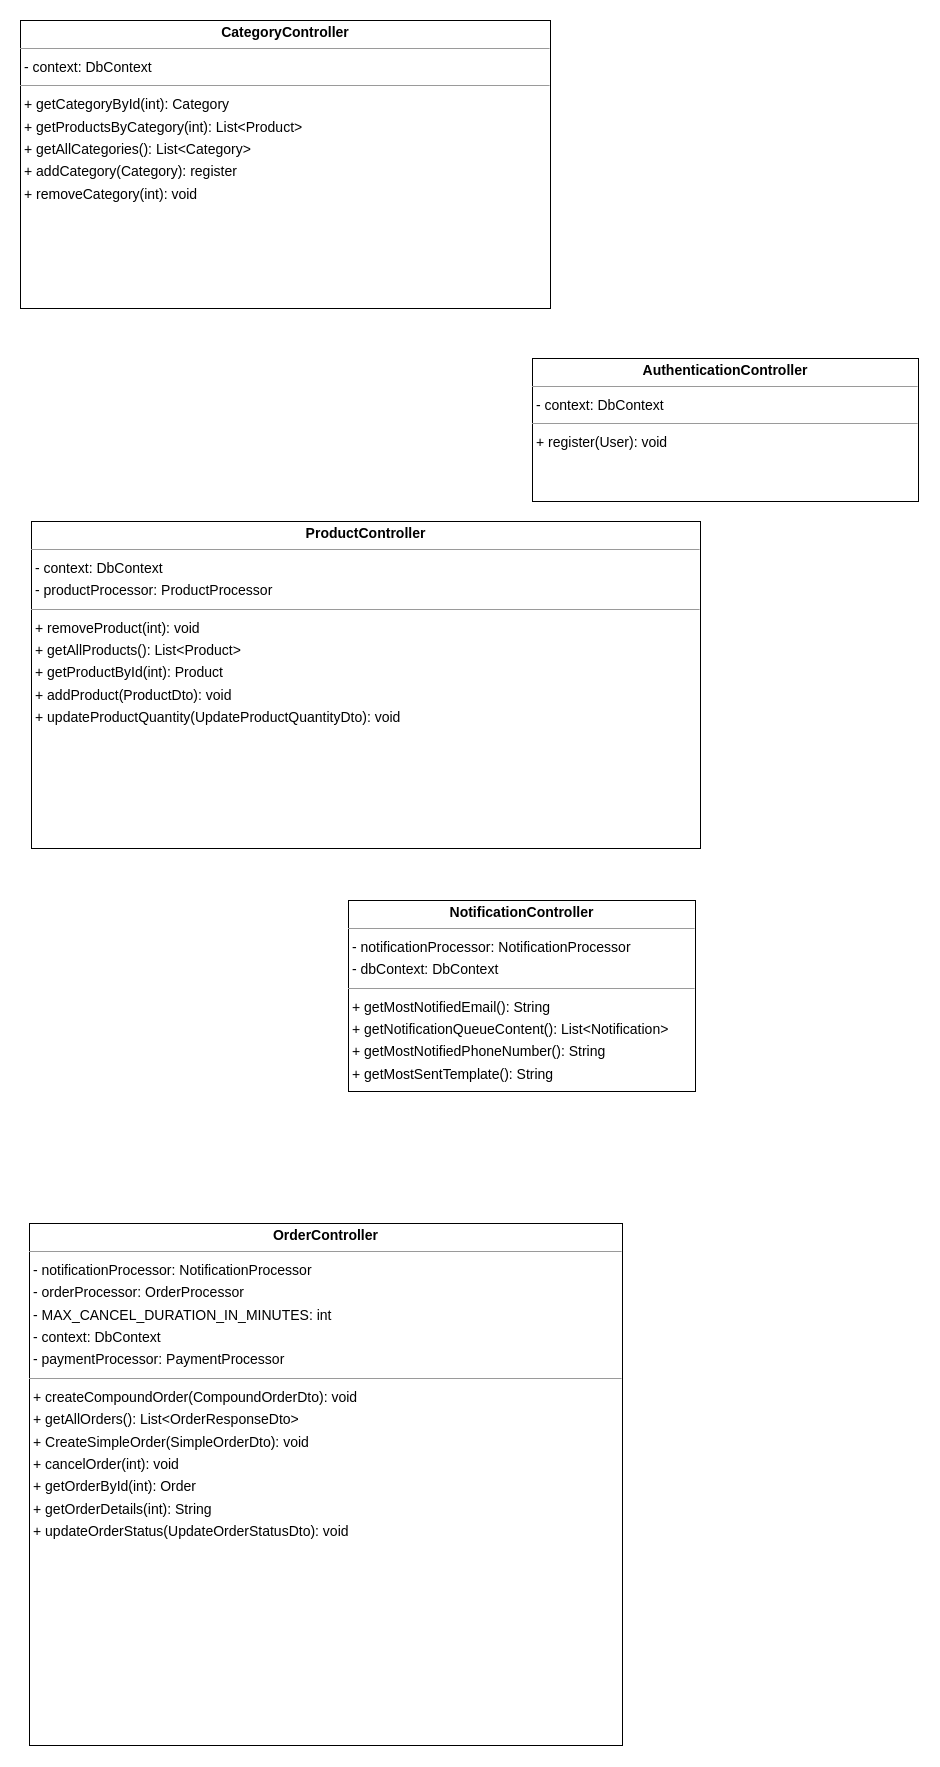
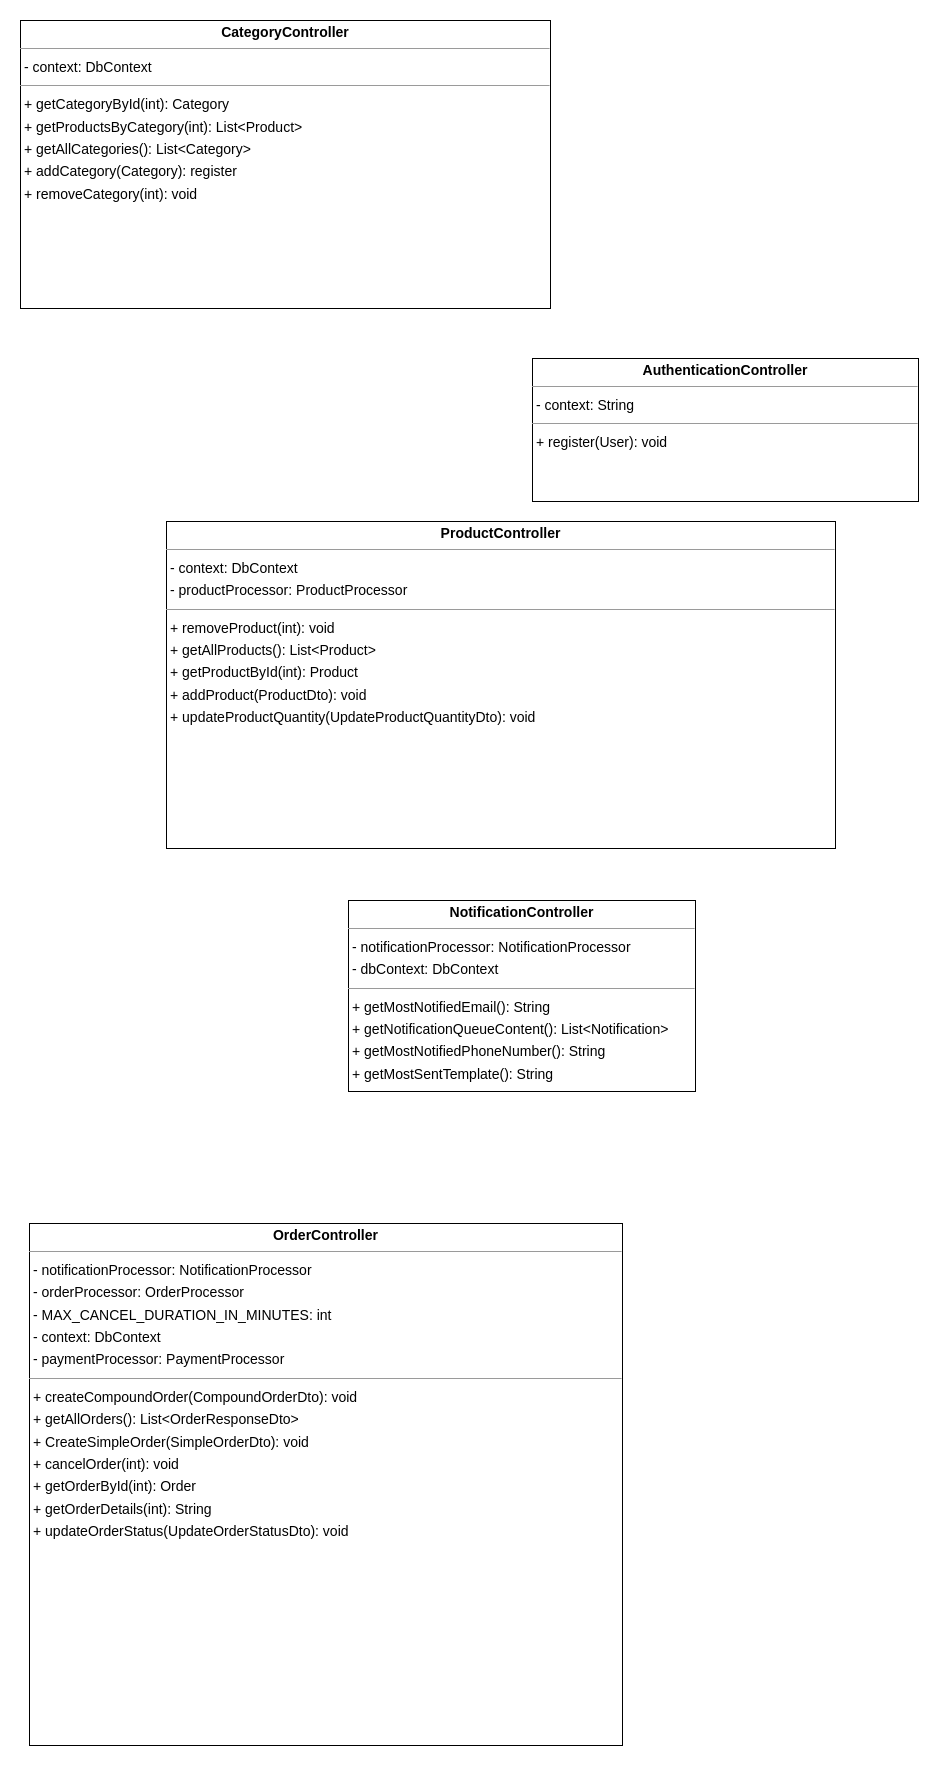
(619, 384) -> (619, 384)
(366, 685) -> (501, 685)
